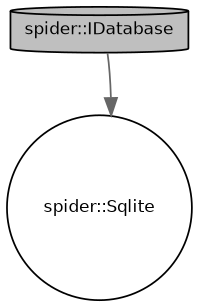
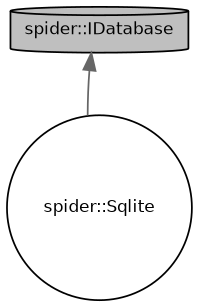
(110, 75) -> (88, 93)
